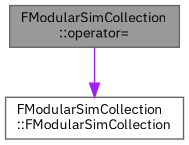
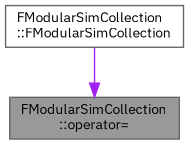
(95, 65) -> (95, 65)
